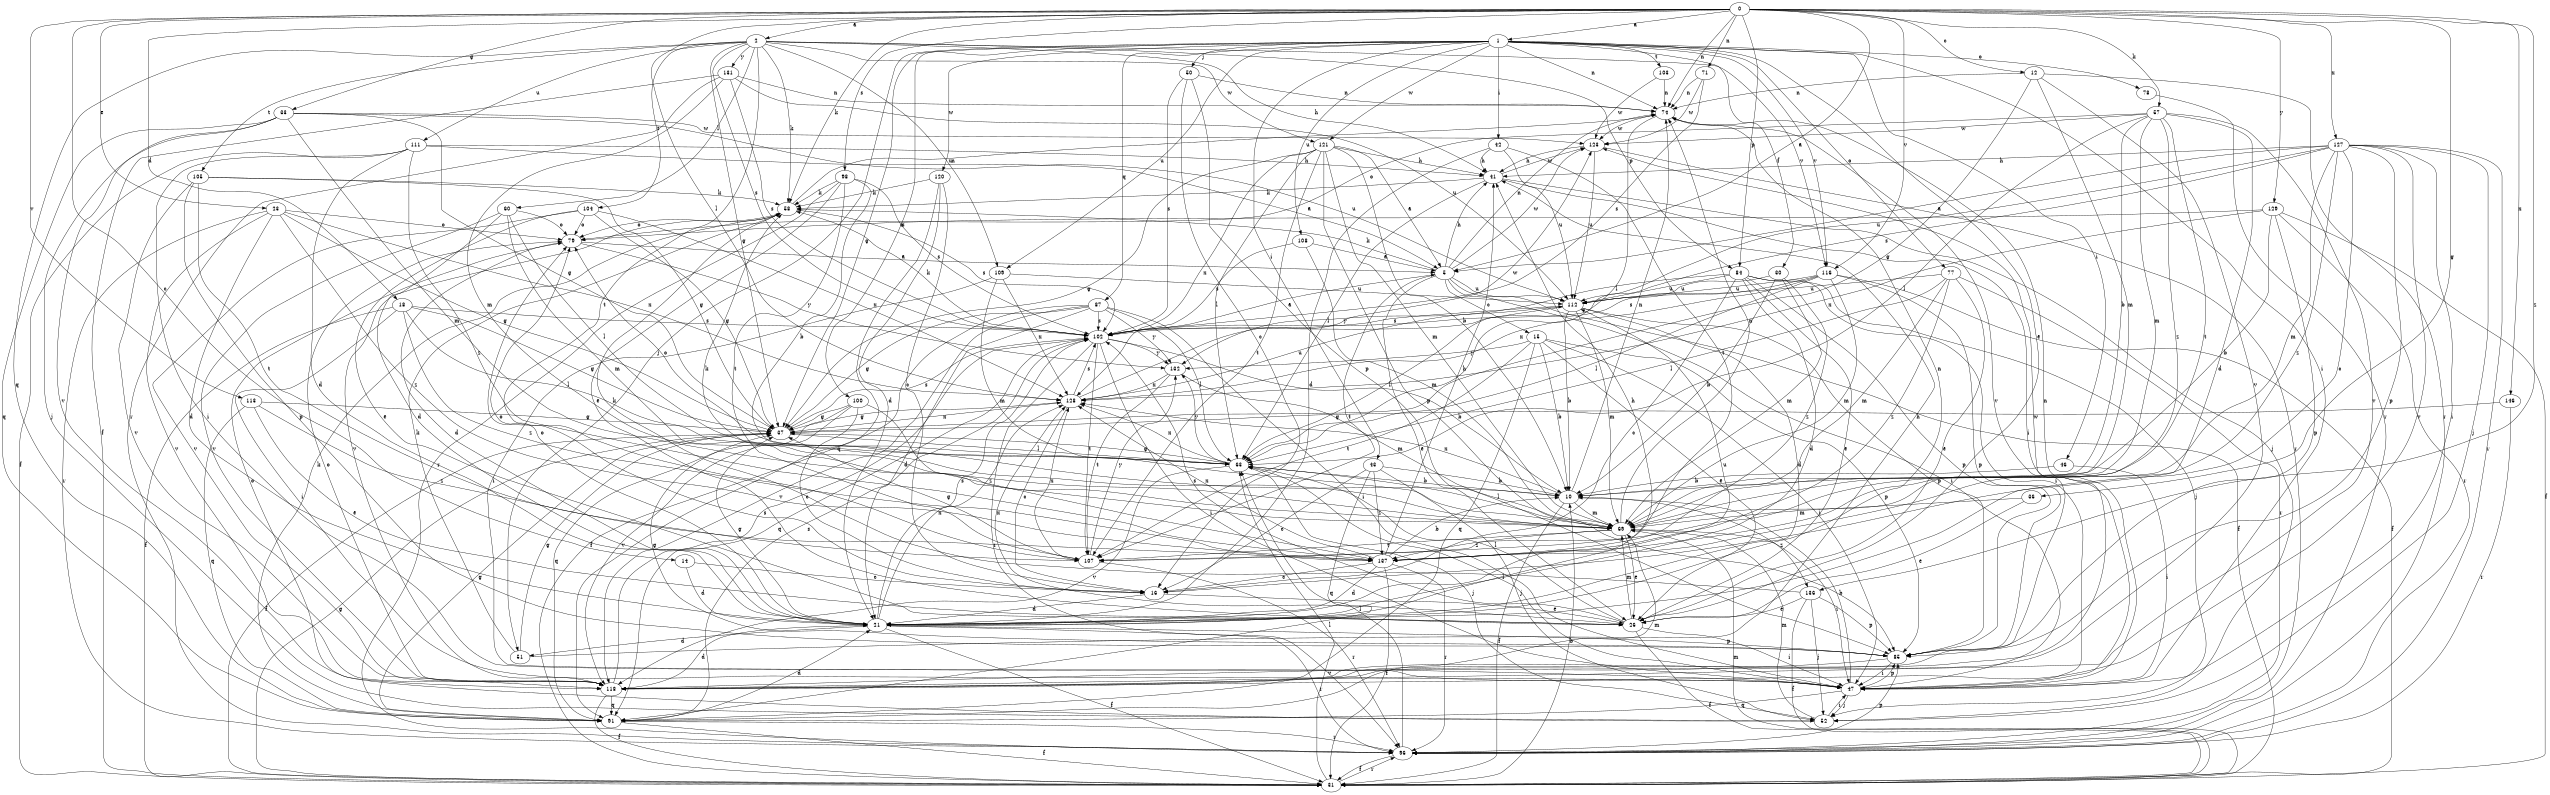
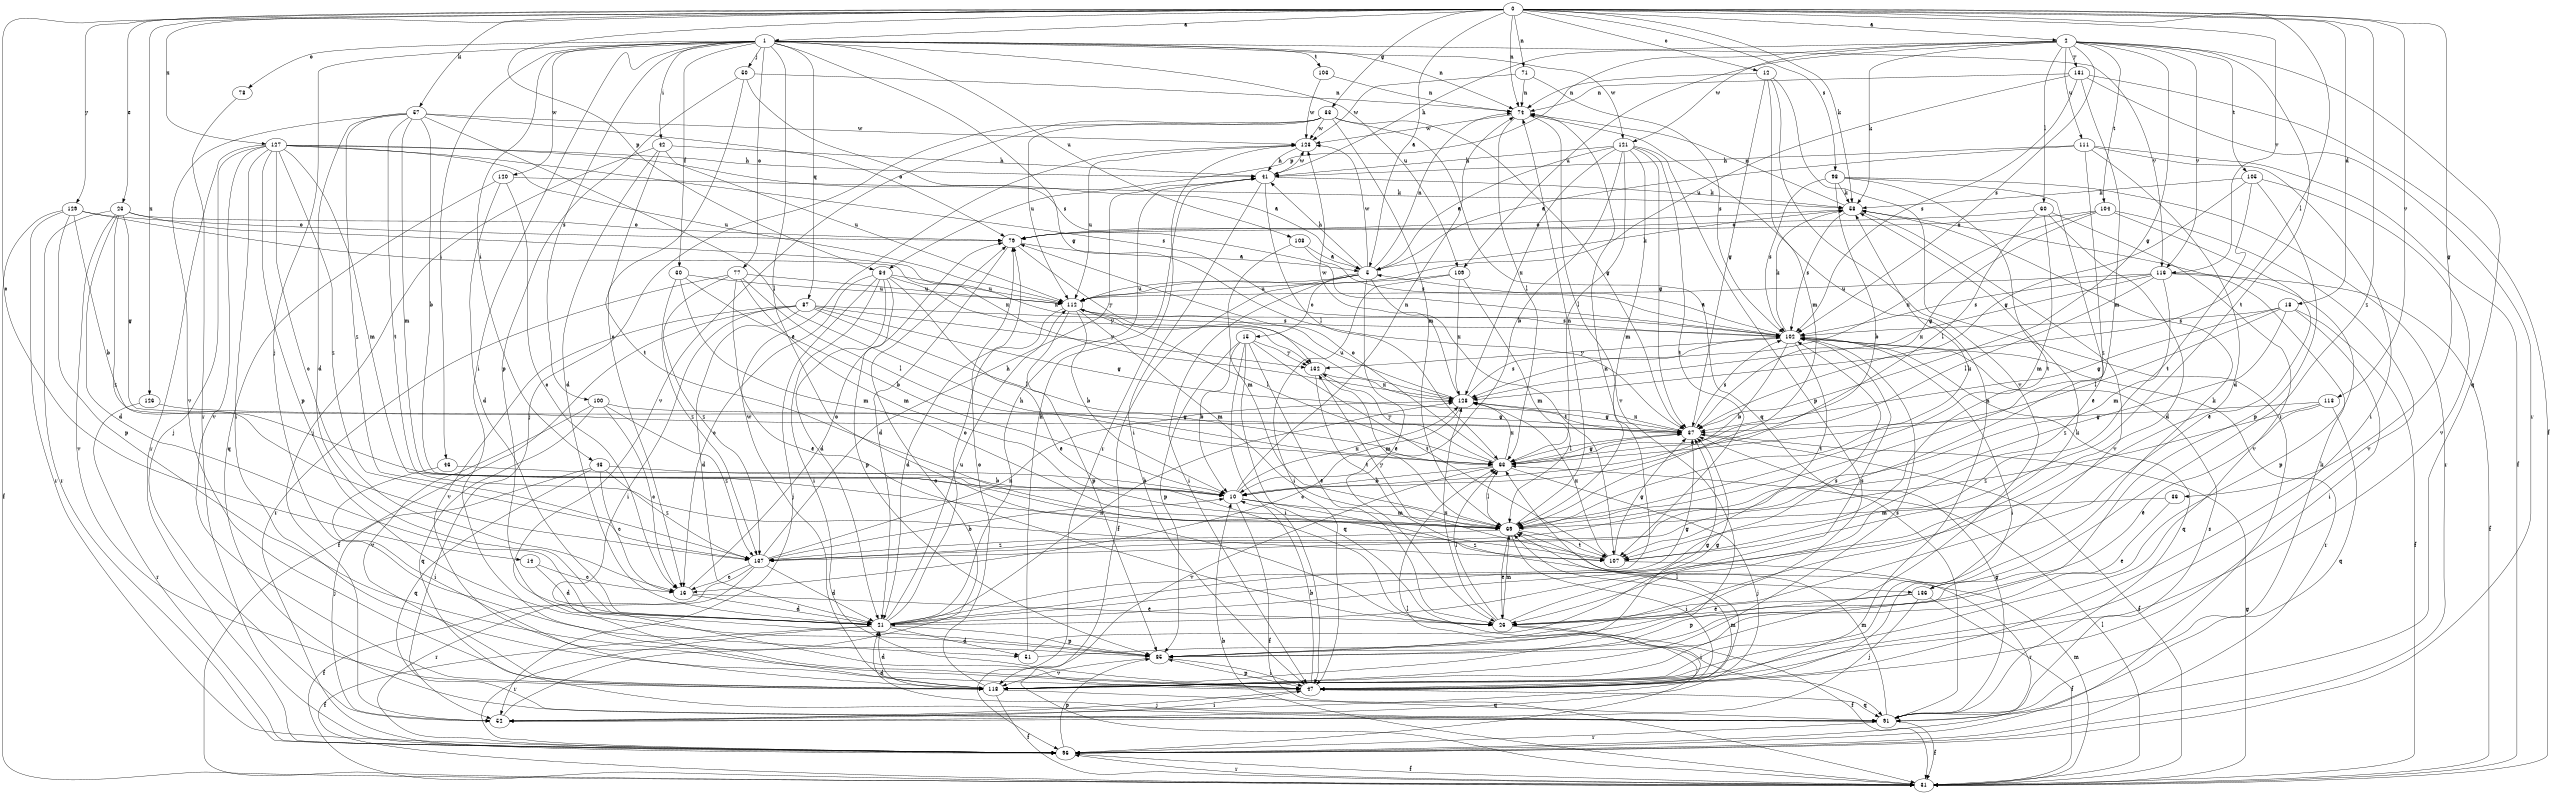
(2154, 374) -> (334, 400)
(2510, 401) -> (150, 401)
